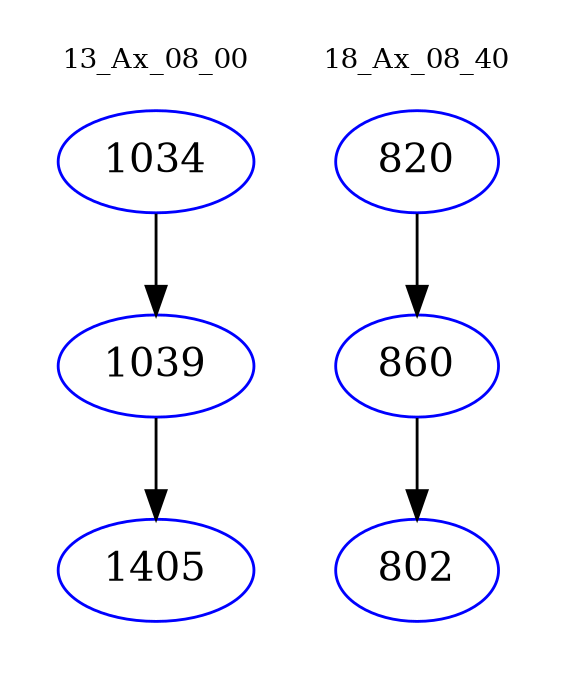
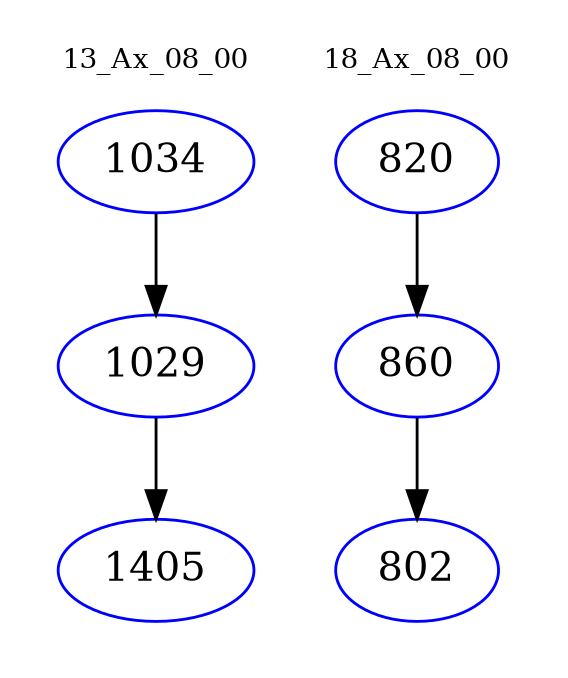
(417, 61) -> (417, 61)
(156, 366) -> (156, 366)
